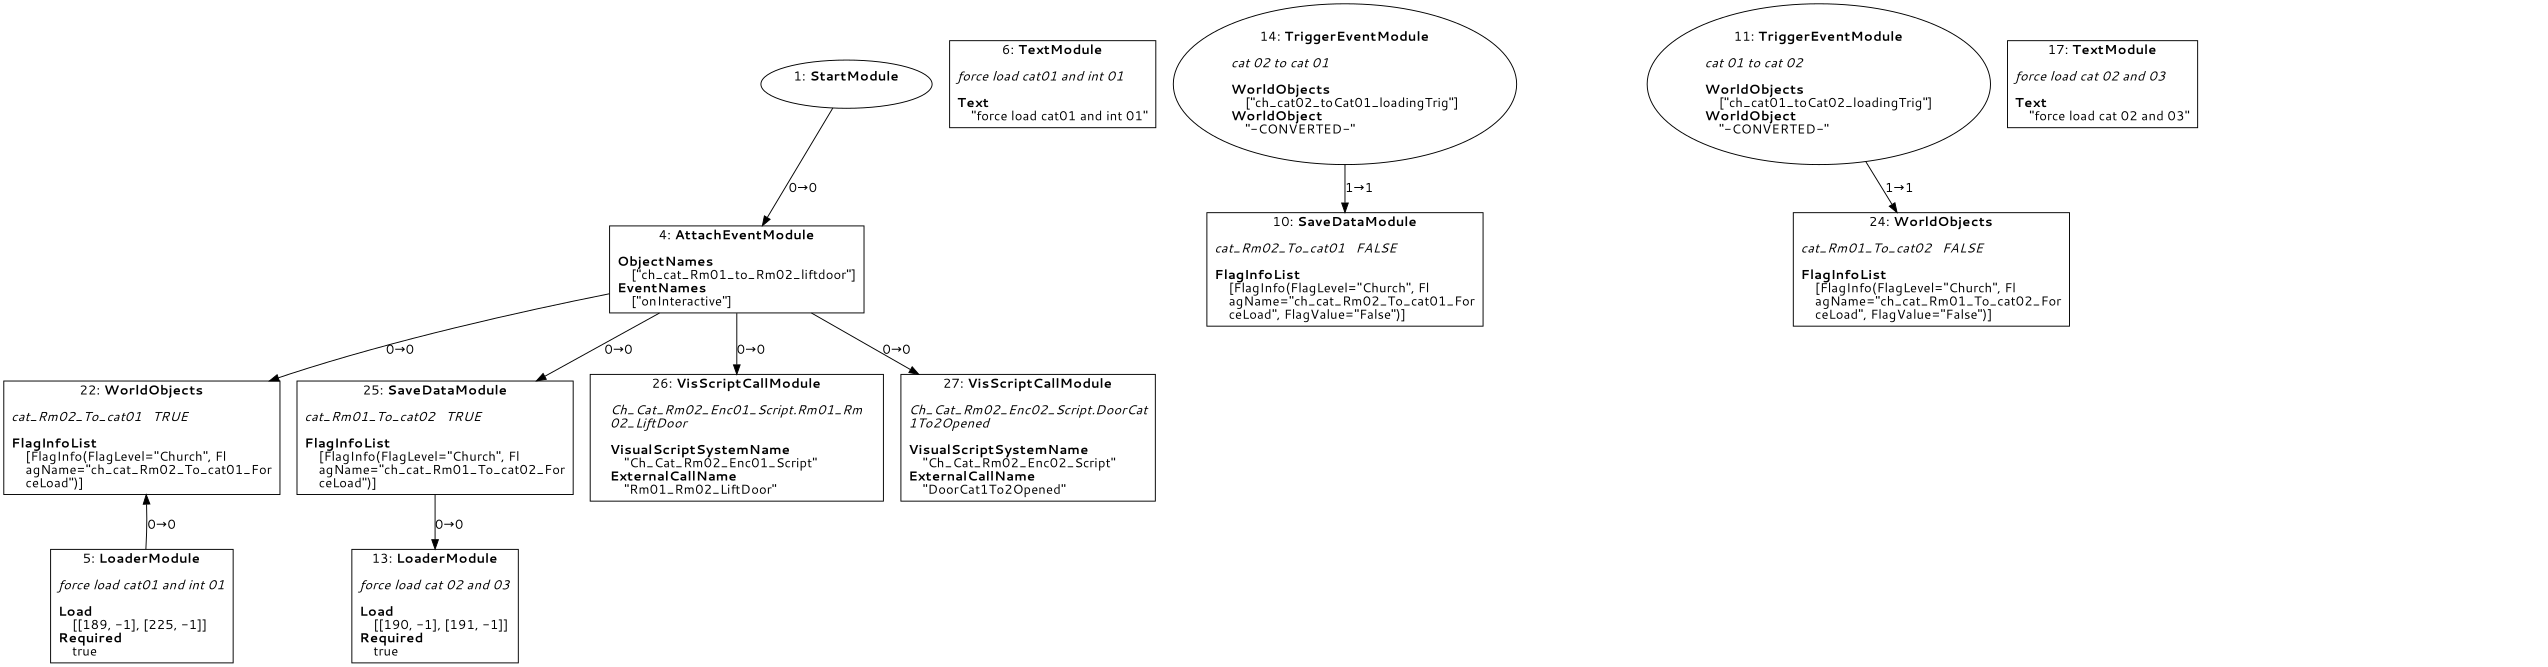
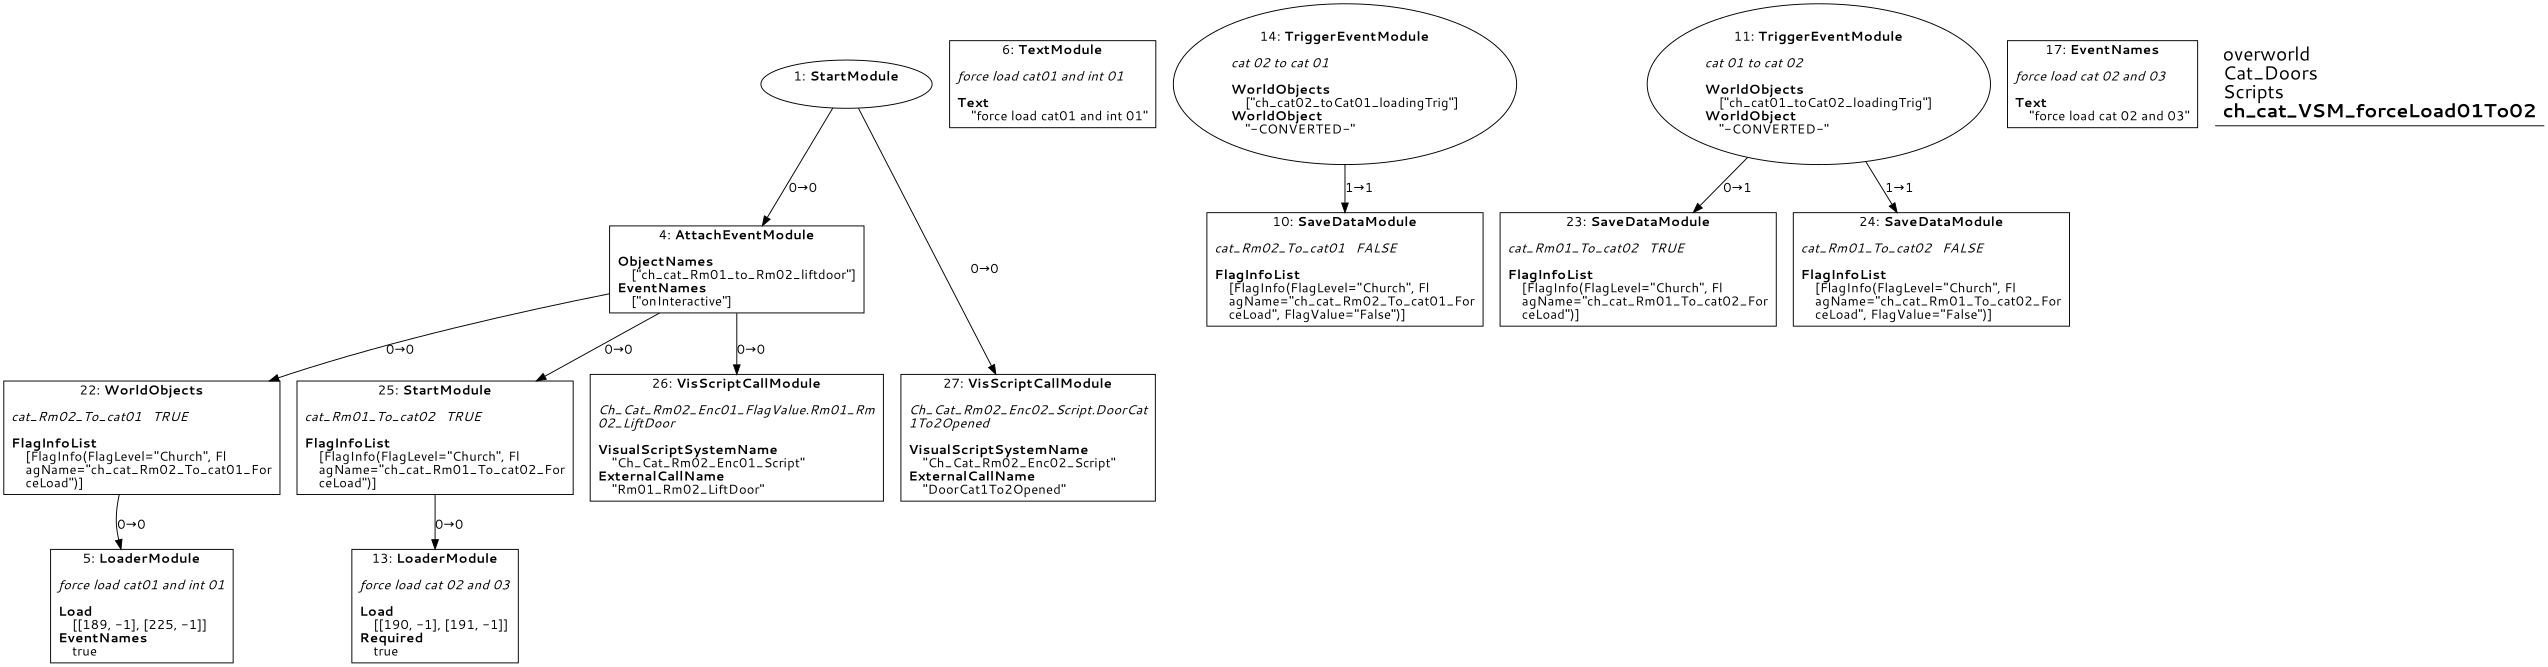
(2115, 50) -> (2115, 50)
none -> (2380, 84)
(1944, 222) -> (1944, 222)
none -> (1638, 269)
(861, 341) -> (925, 237)
(447, 390) -> (447, 390)
(737, 410) -> (737, 410)
(147, 527) -> (116, 517)
(90, 638) -> (103, 638)
